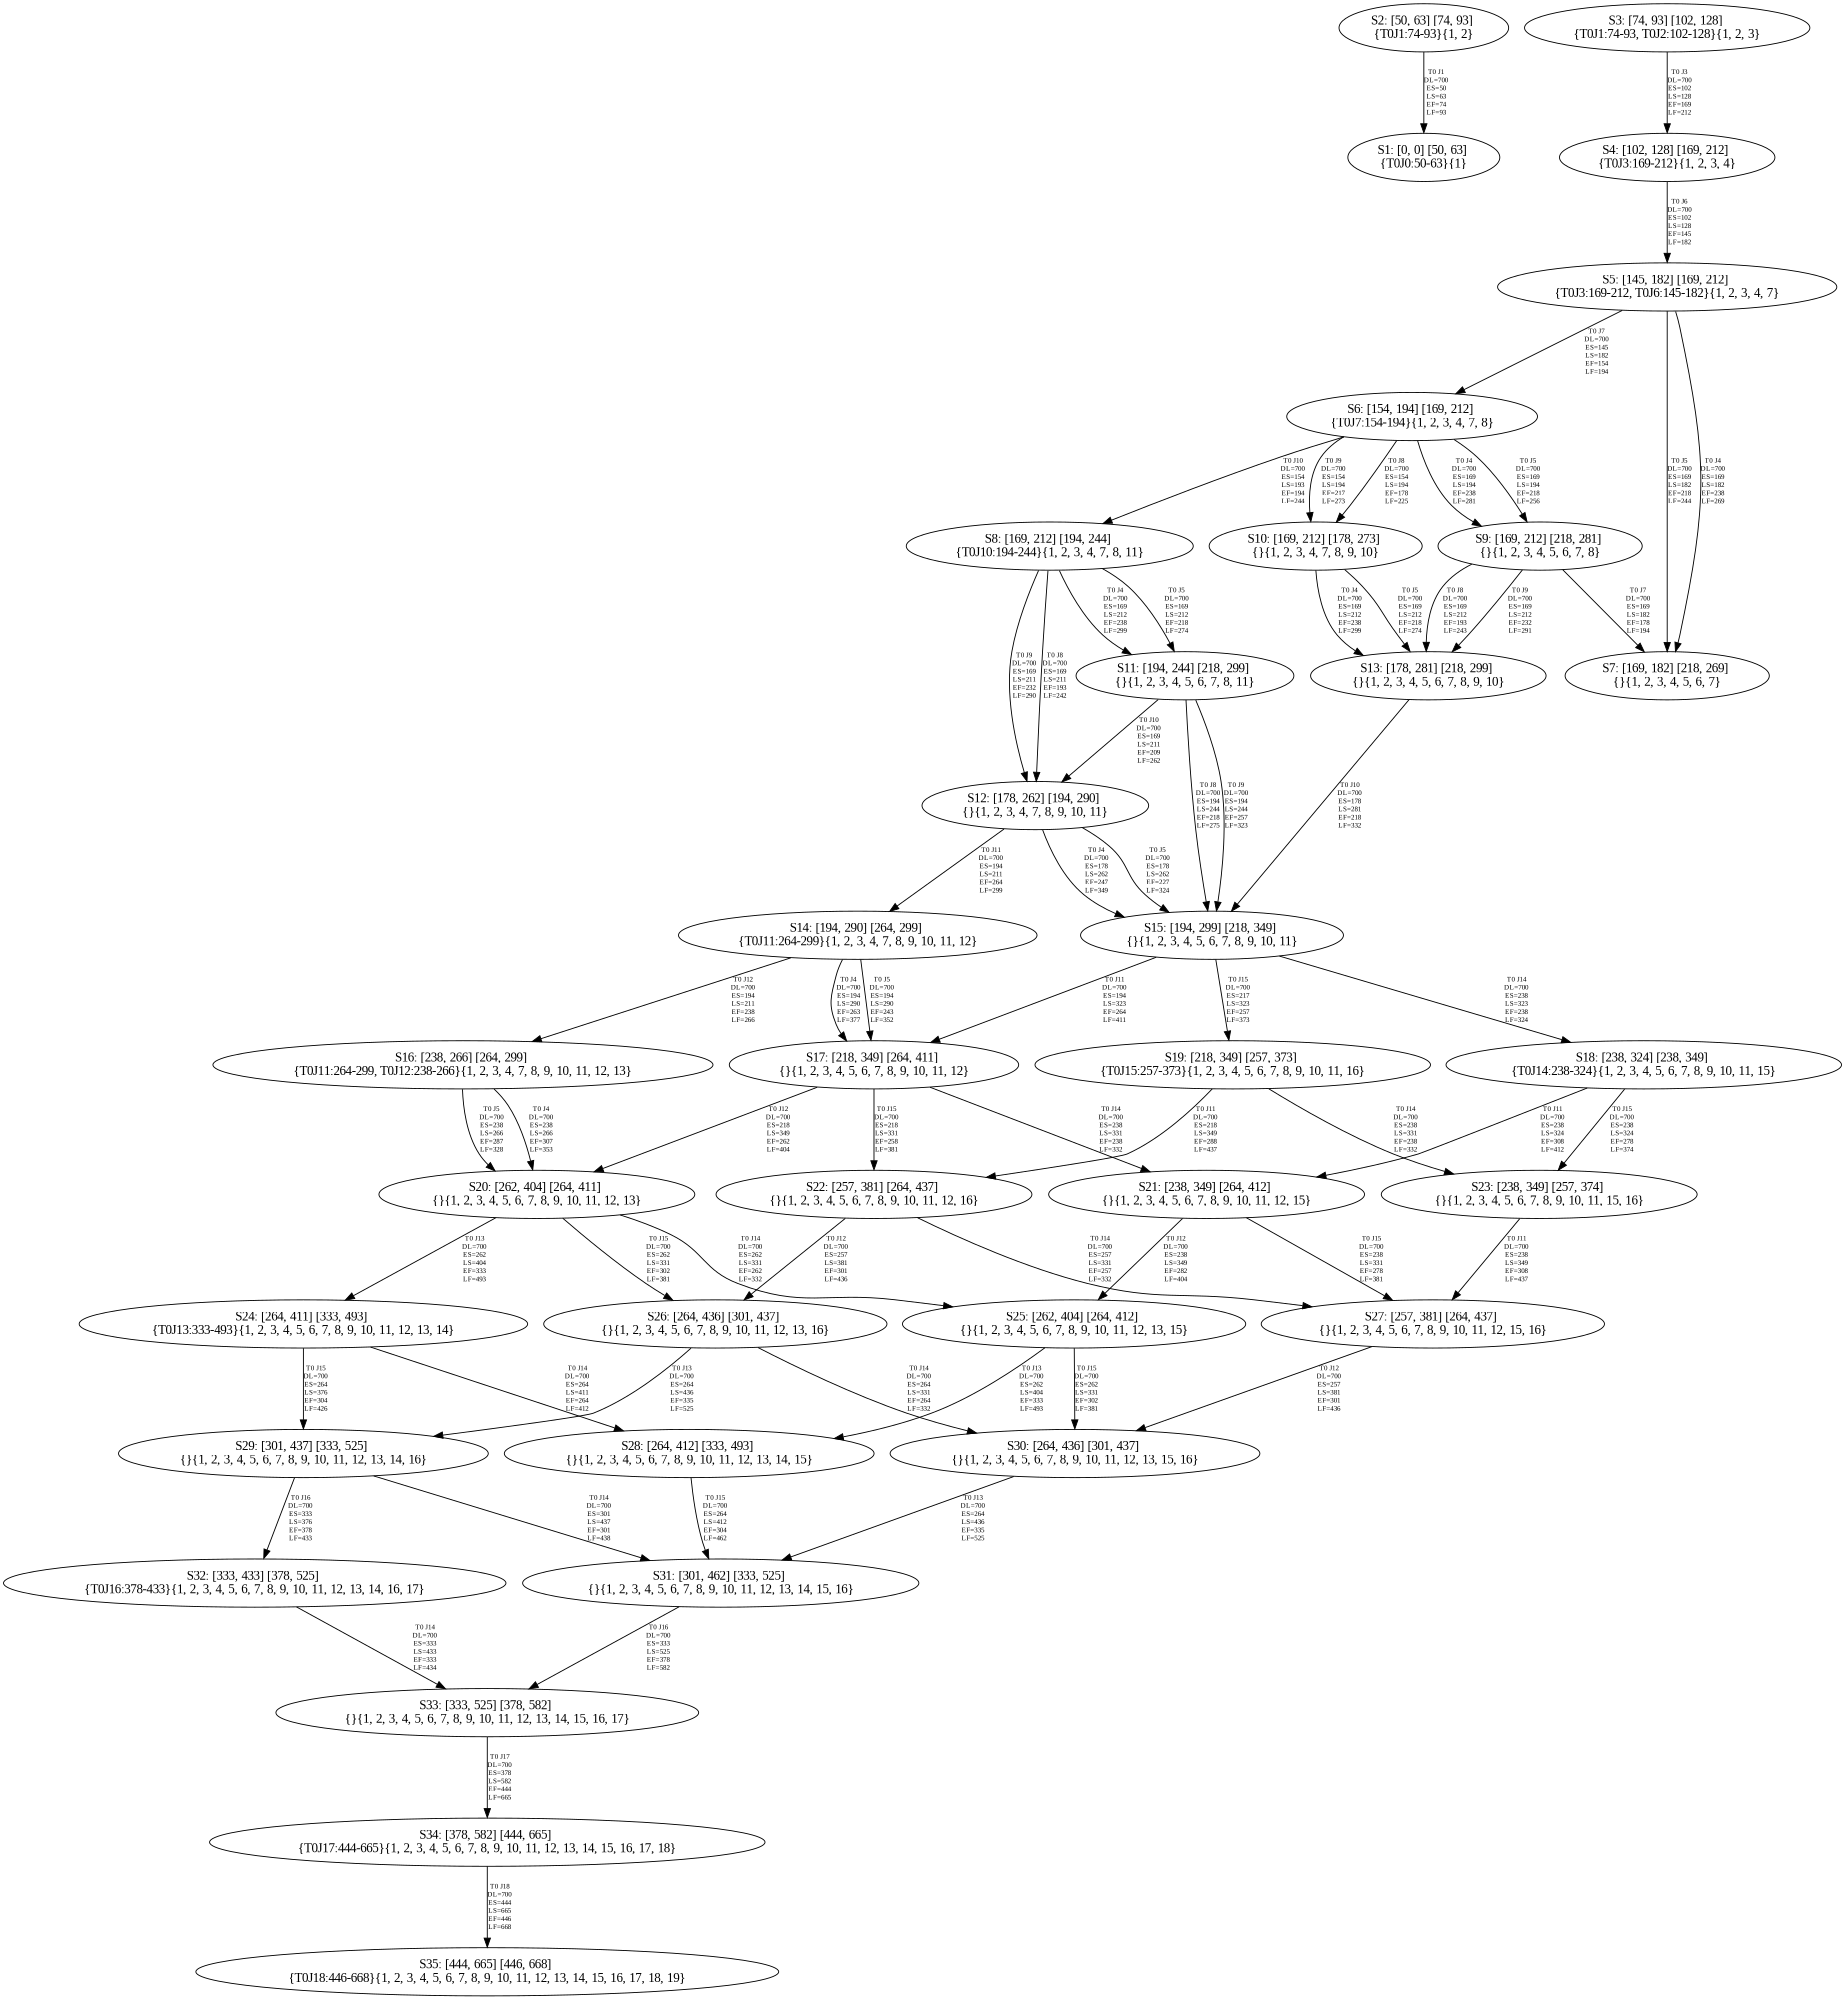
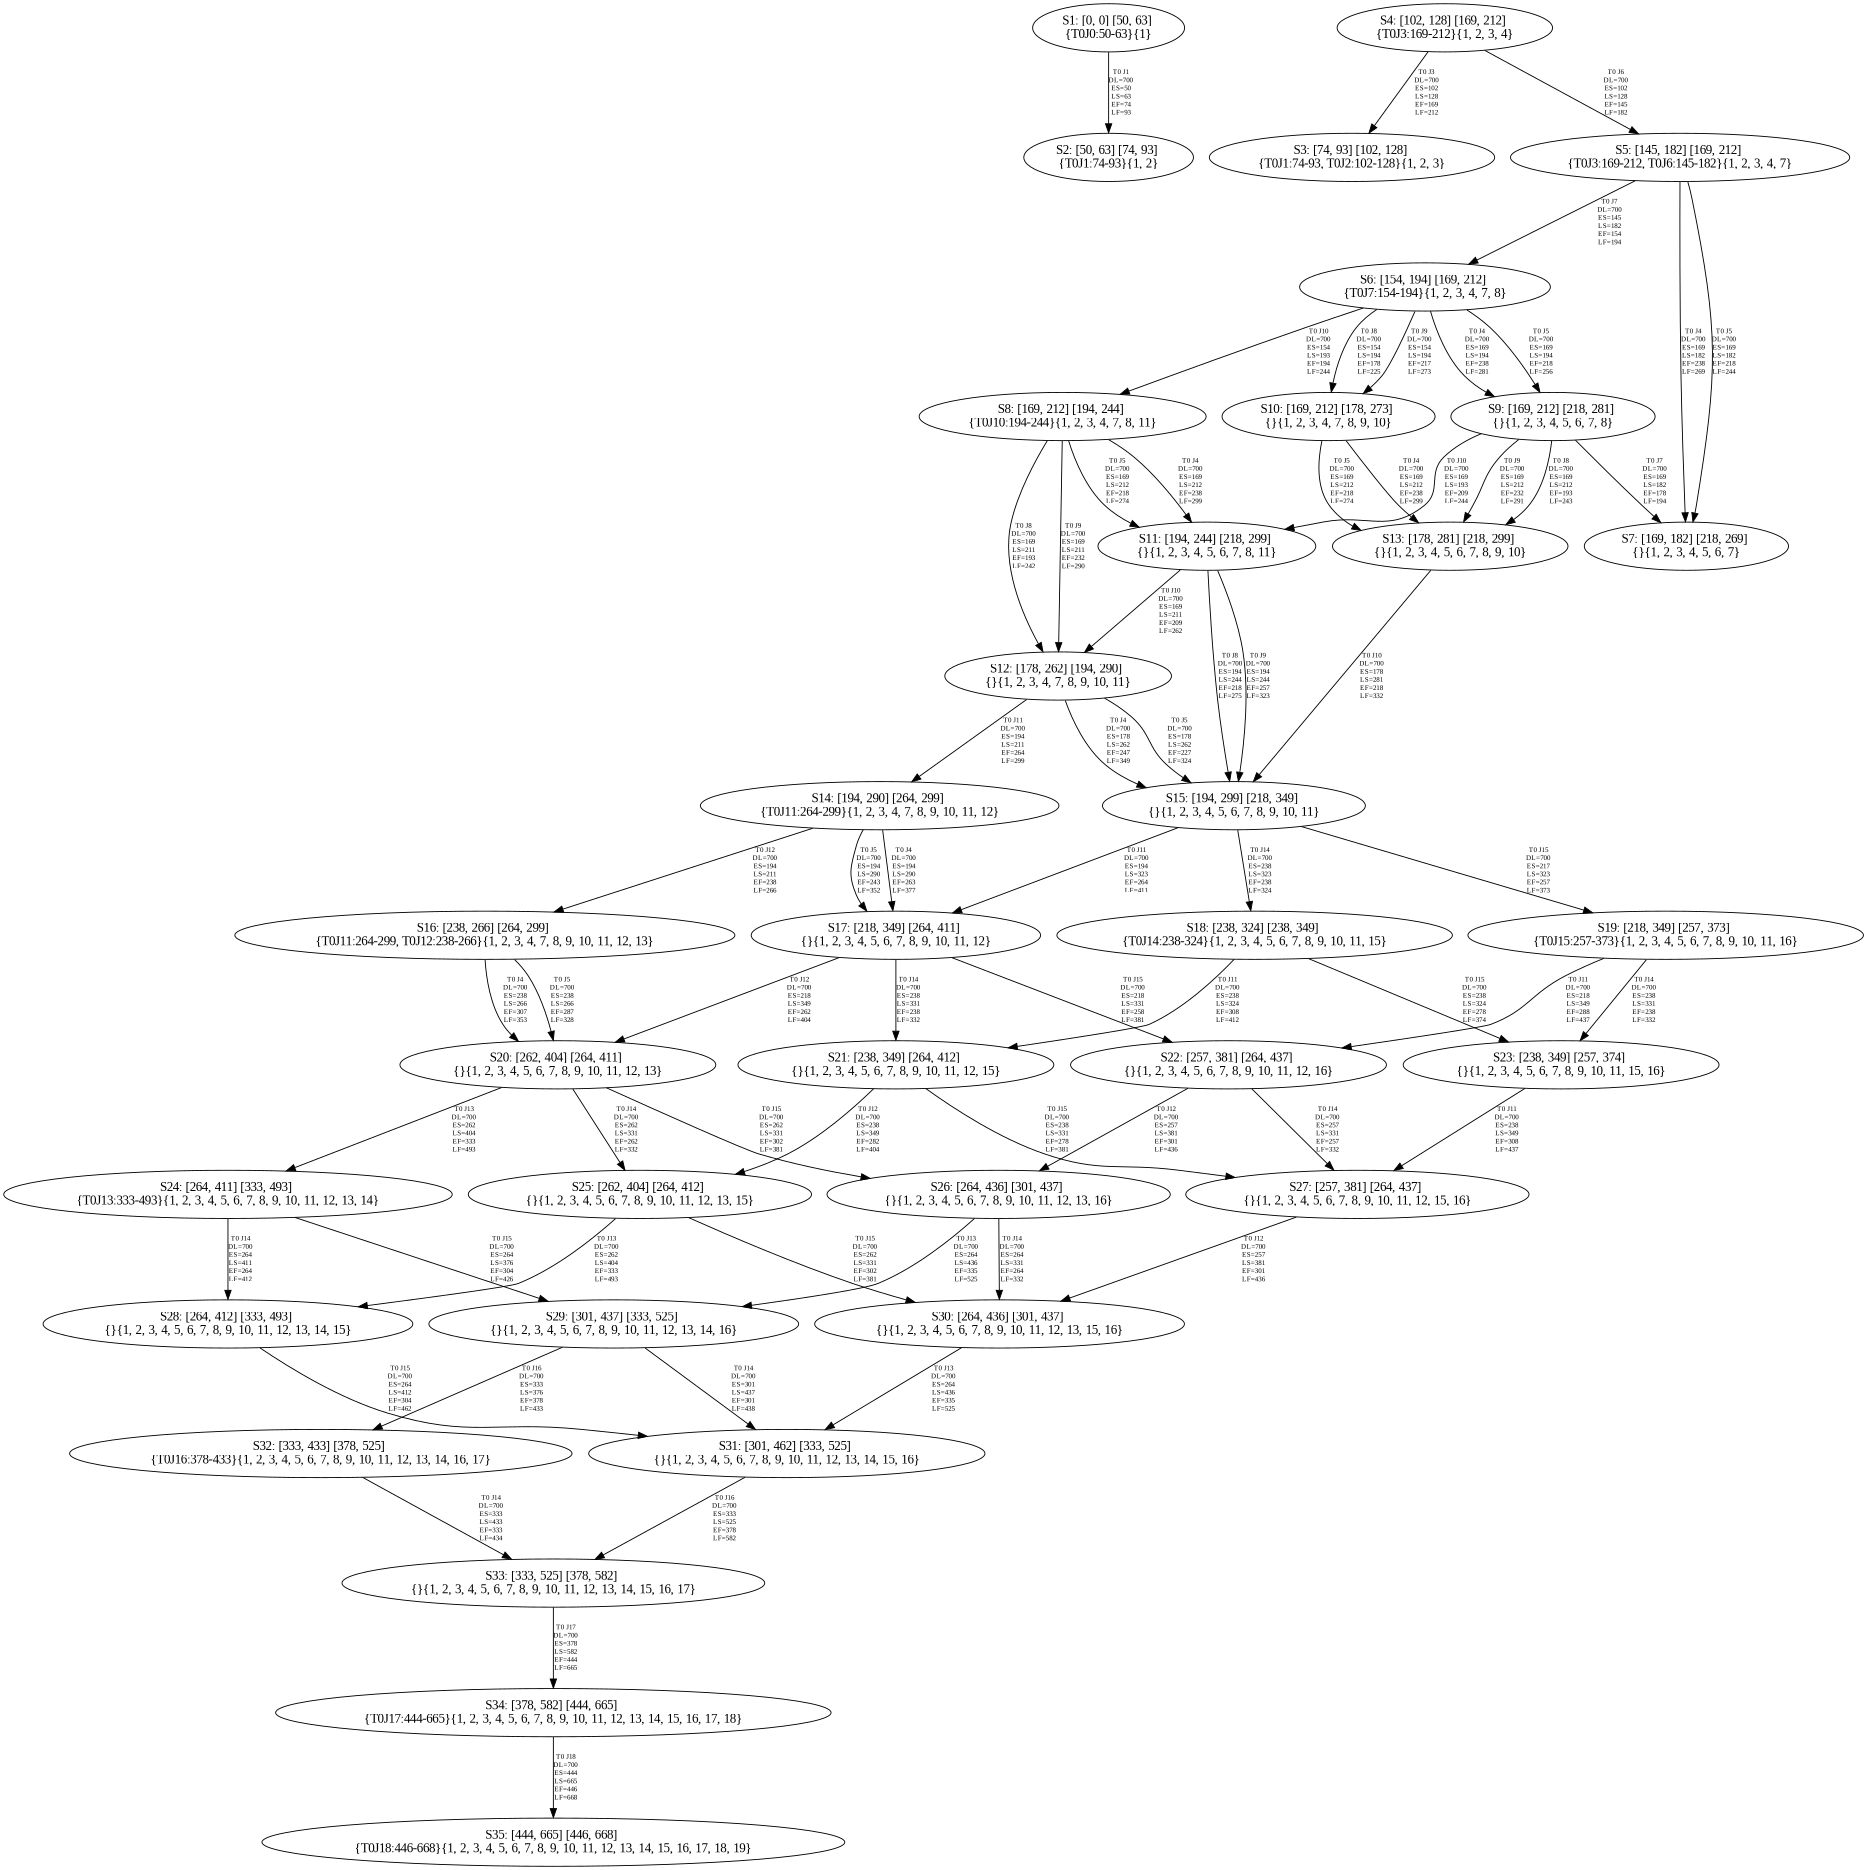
(1424, 88) -> (1109, 88)
(1667, 88) -> (1401, 89)
none -> (1403, 517)
